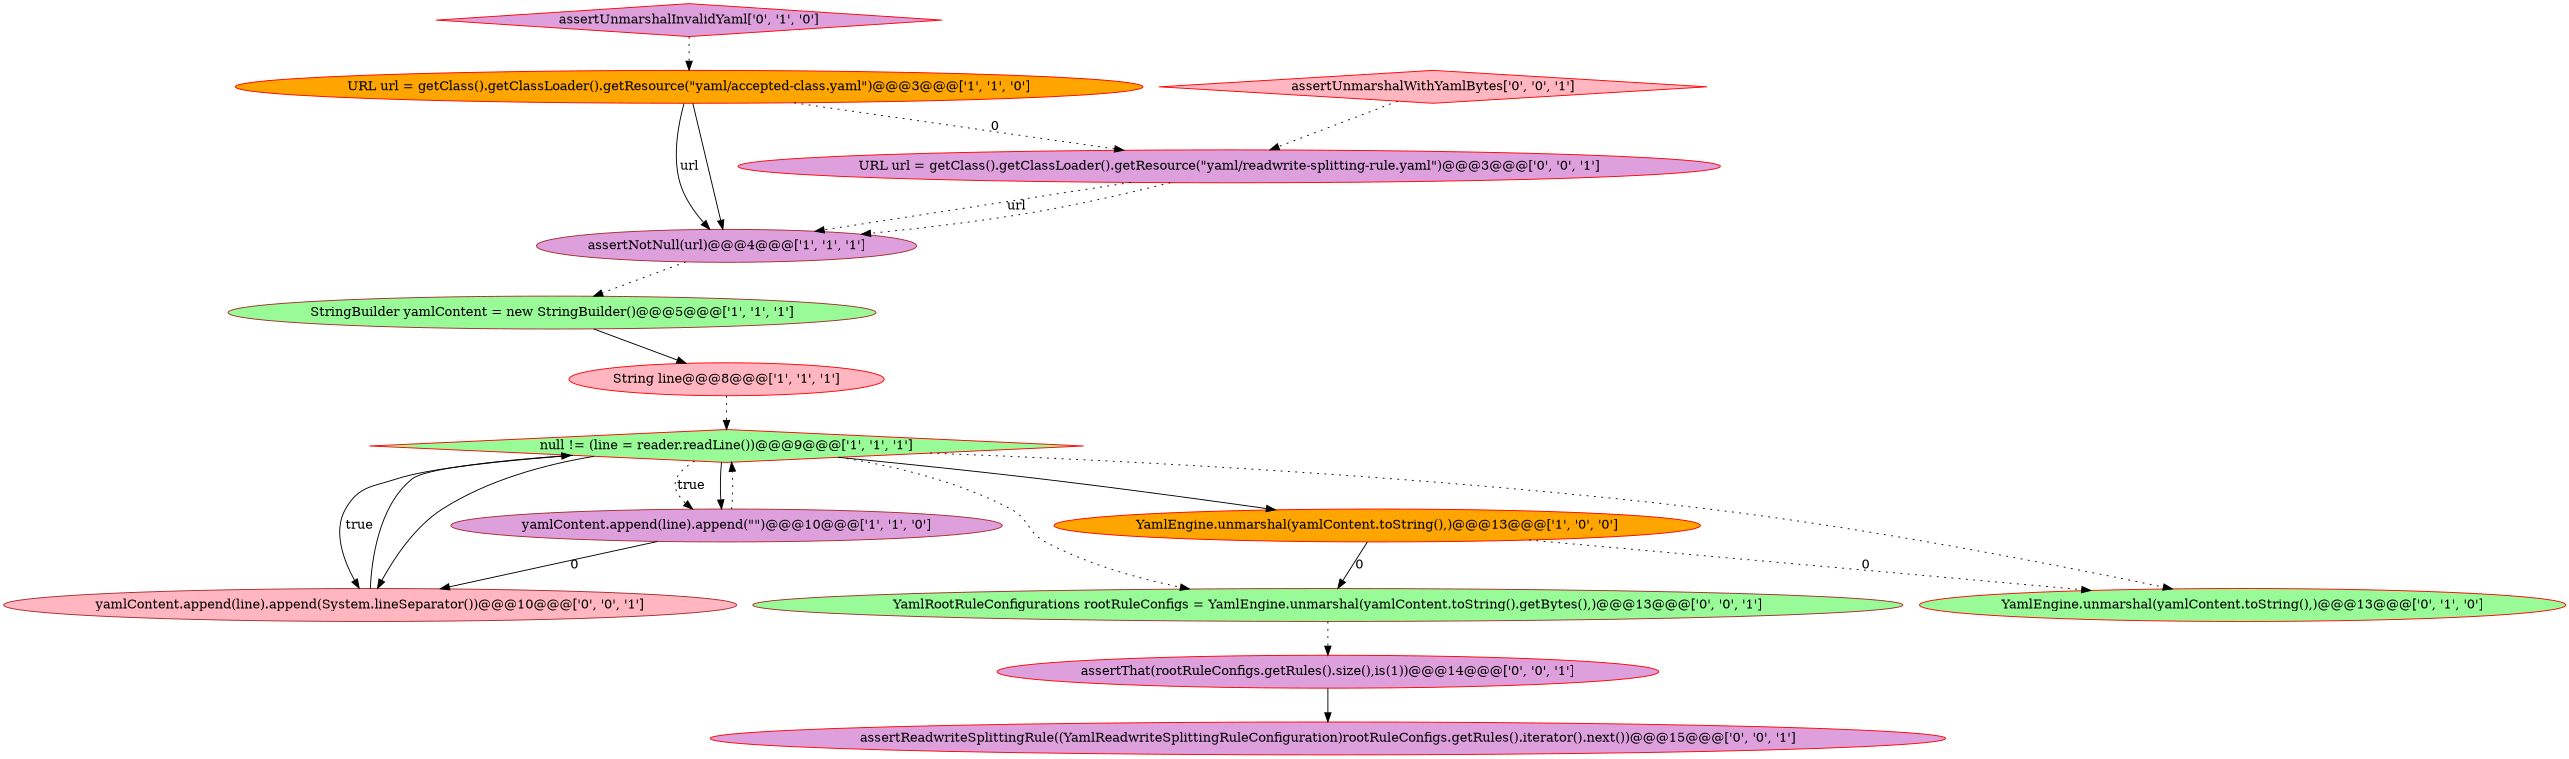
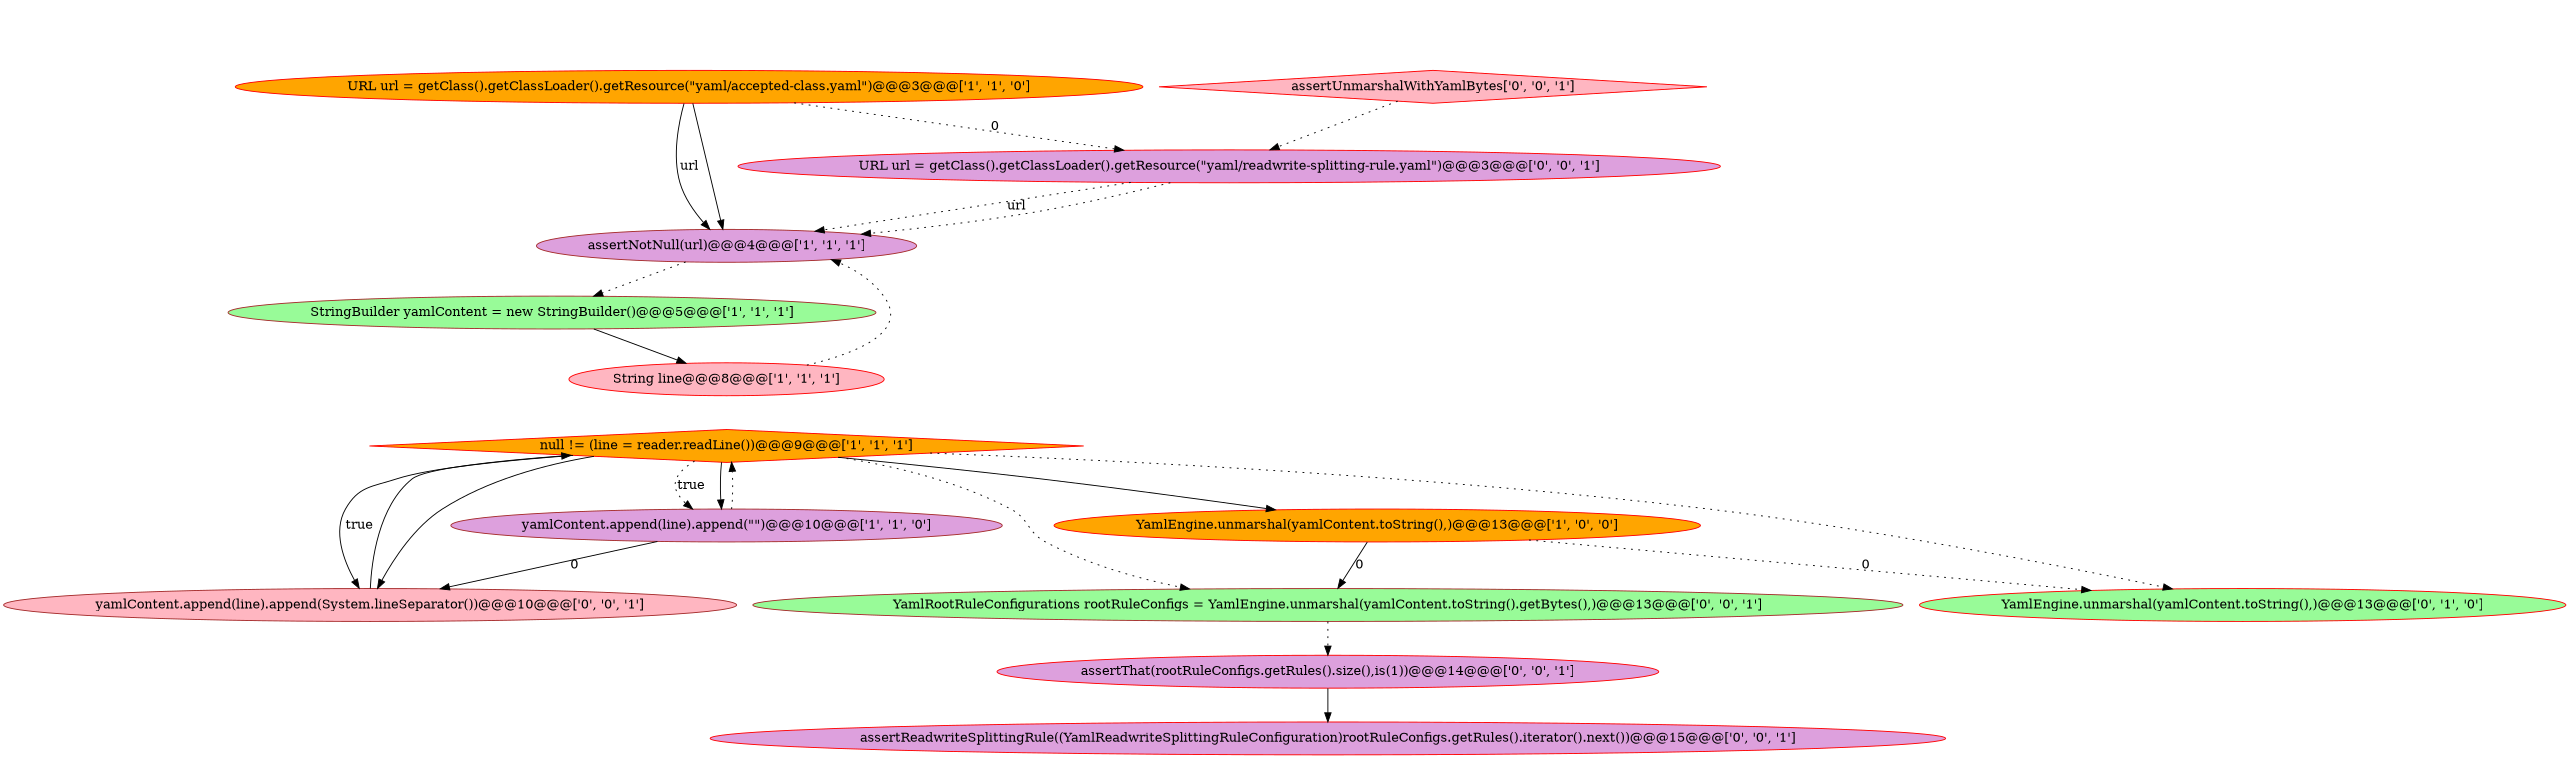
(689, 20) -> none
(727, 408) -> (886, 327)
(727, 446) -> (727, 446)
